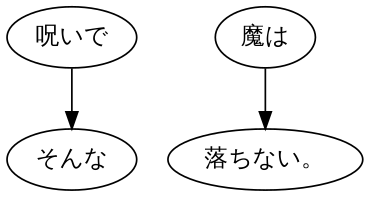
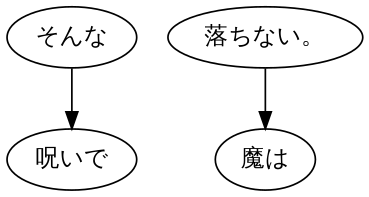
(72, 90) -> (72, 90)
(265, 90) -> (265, 90)
